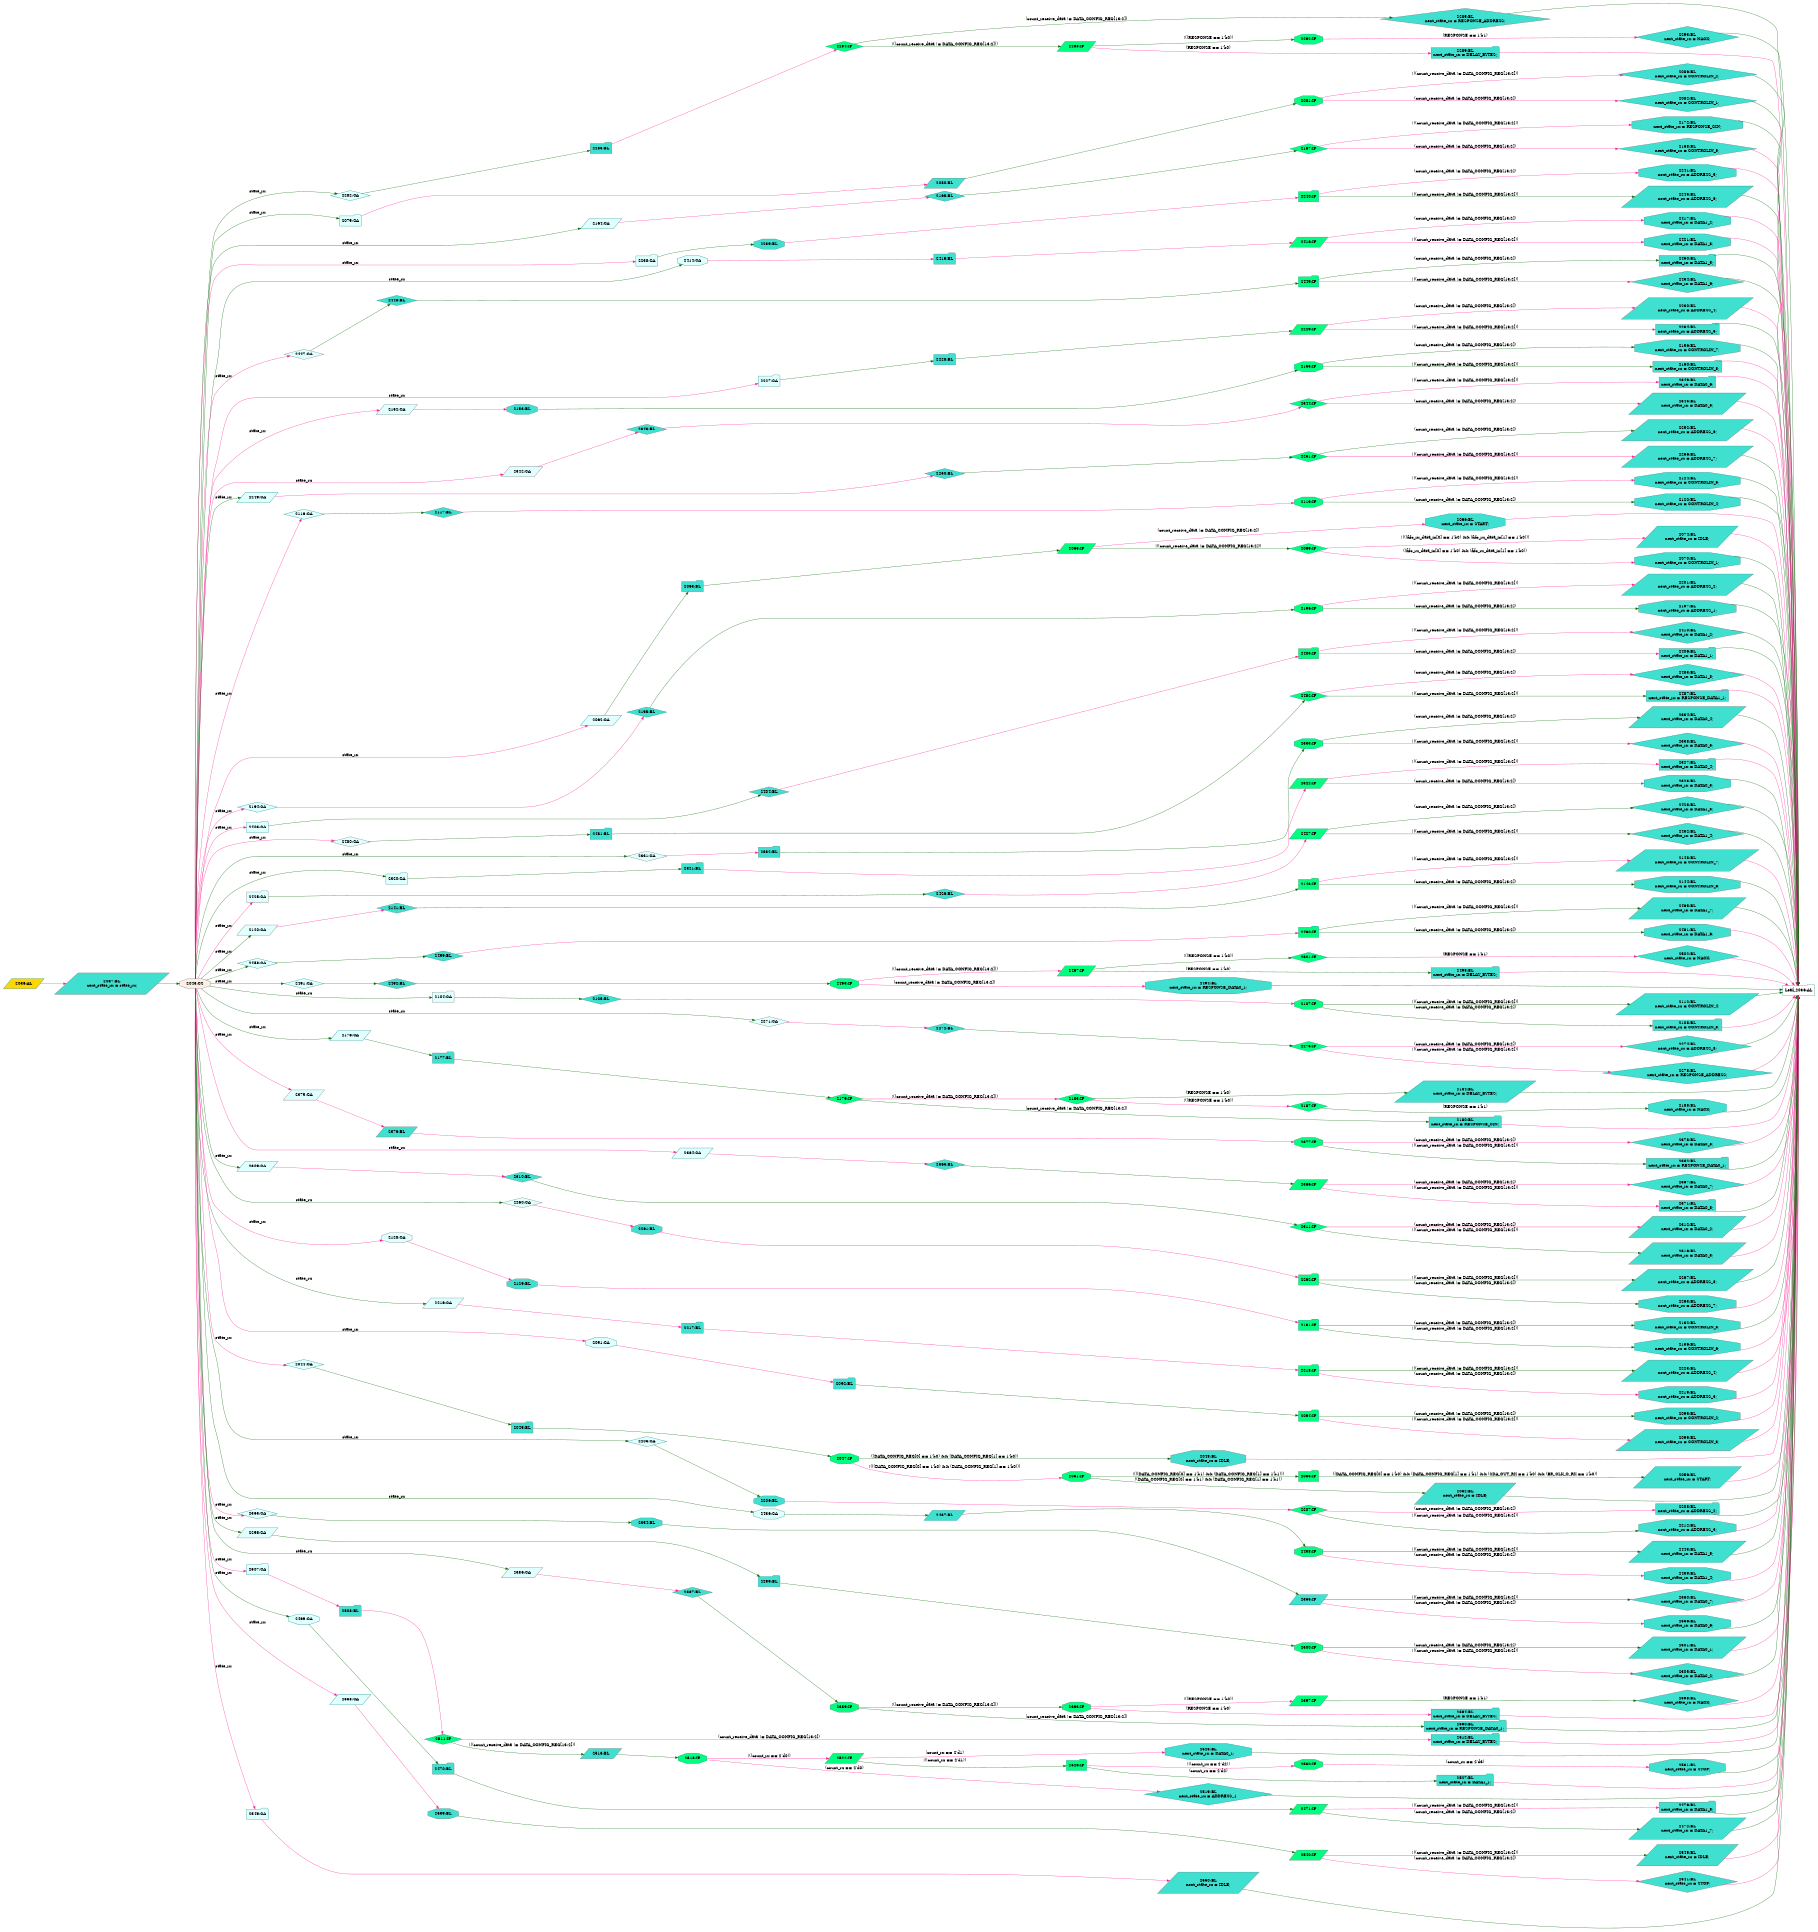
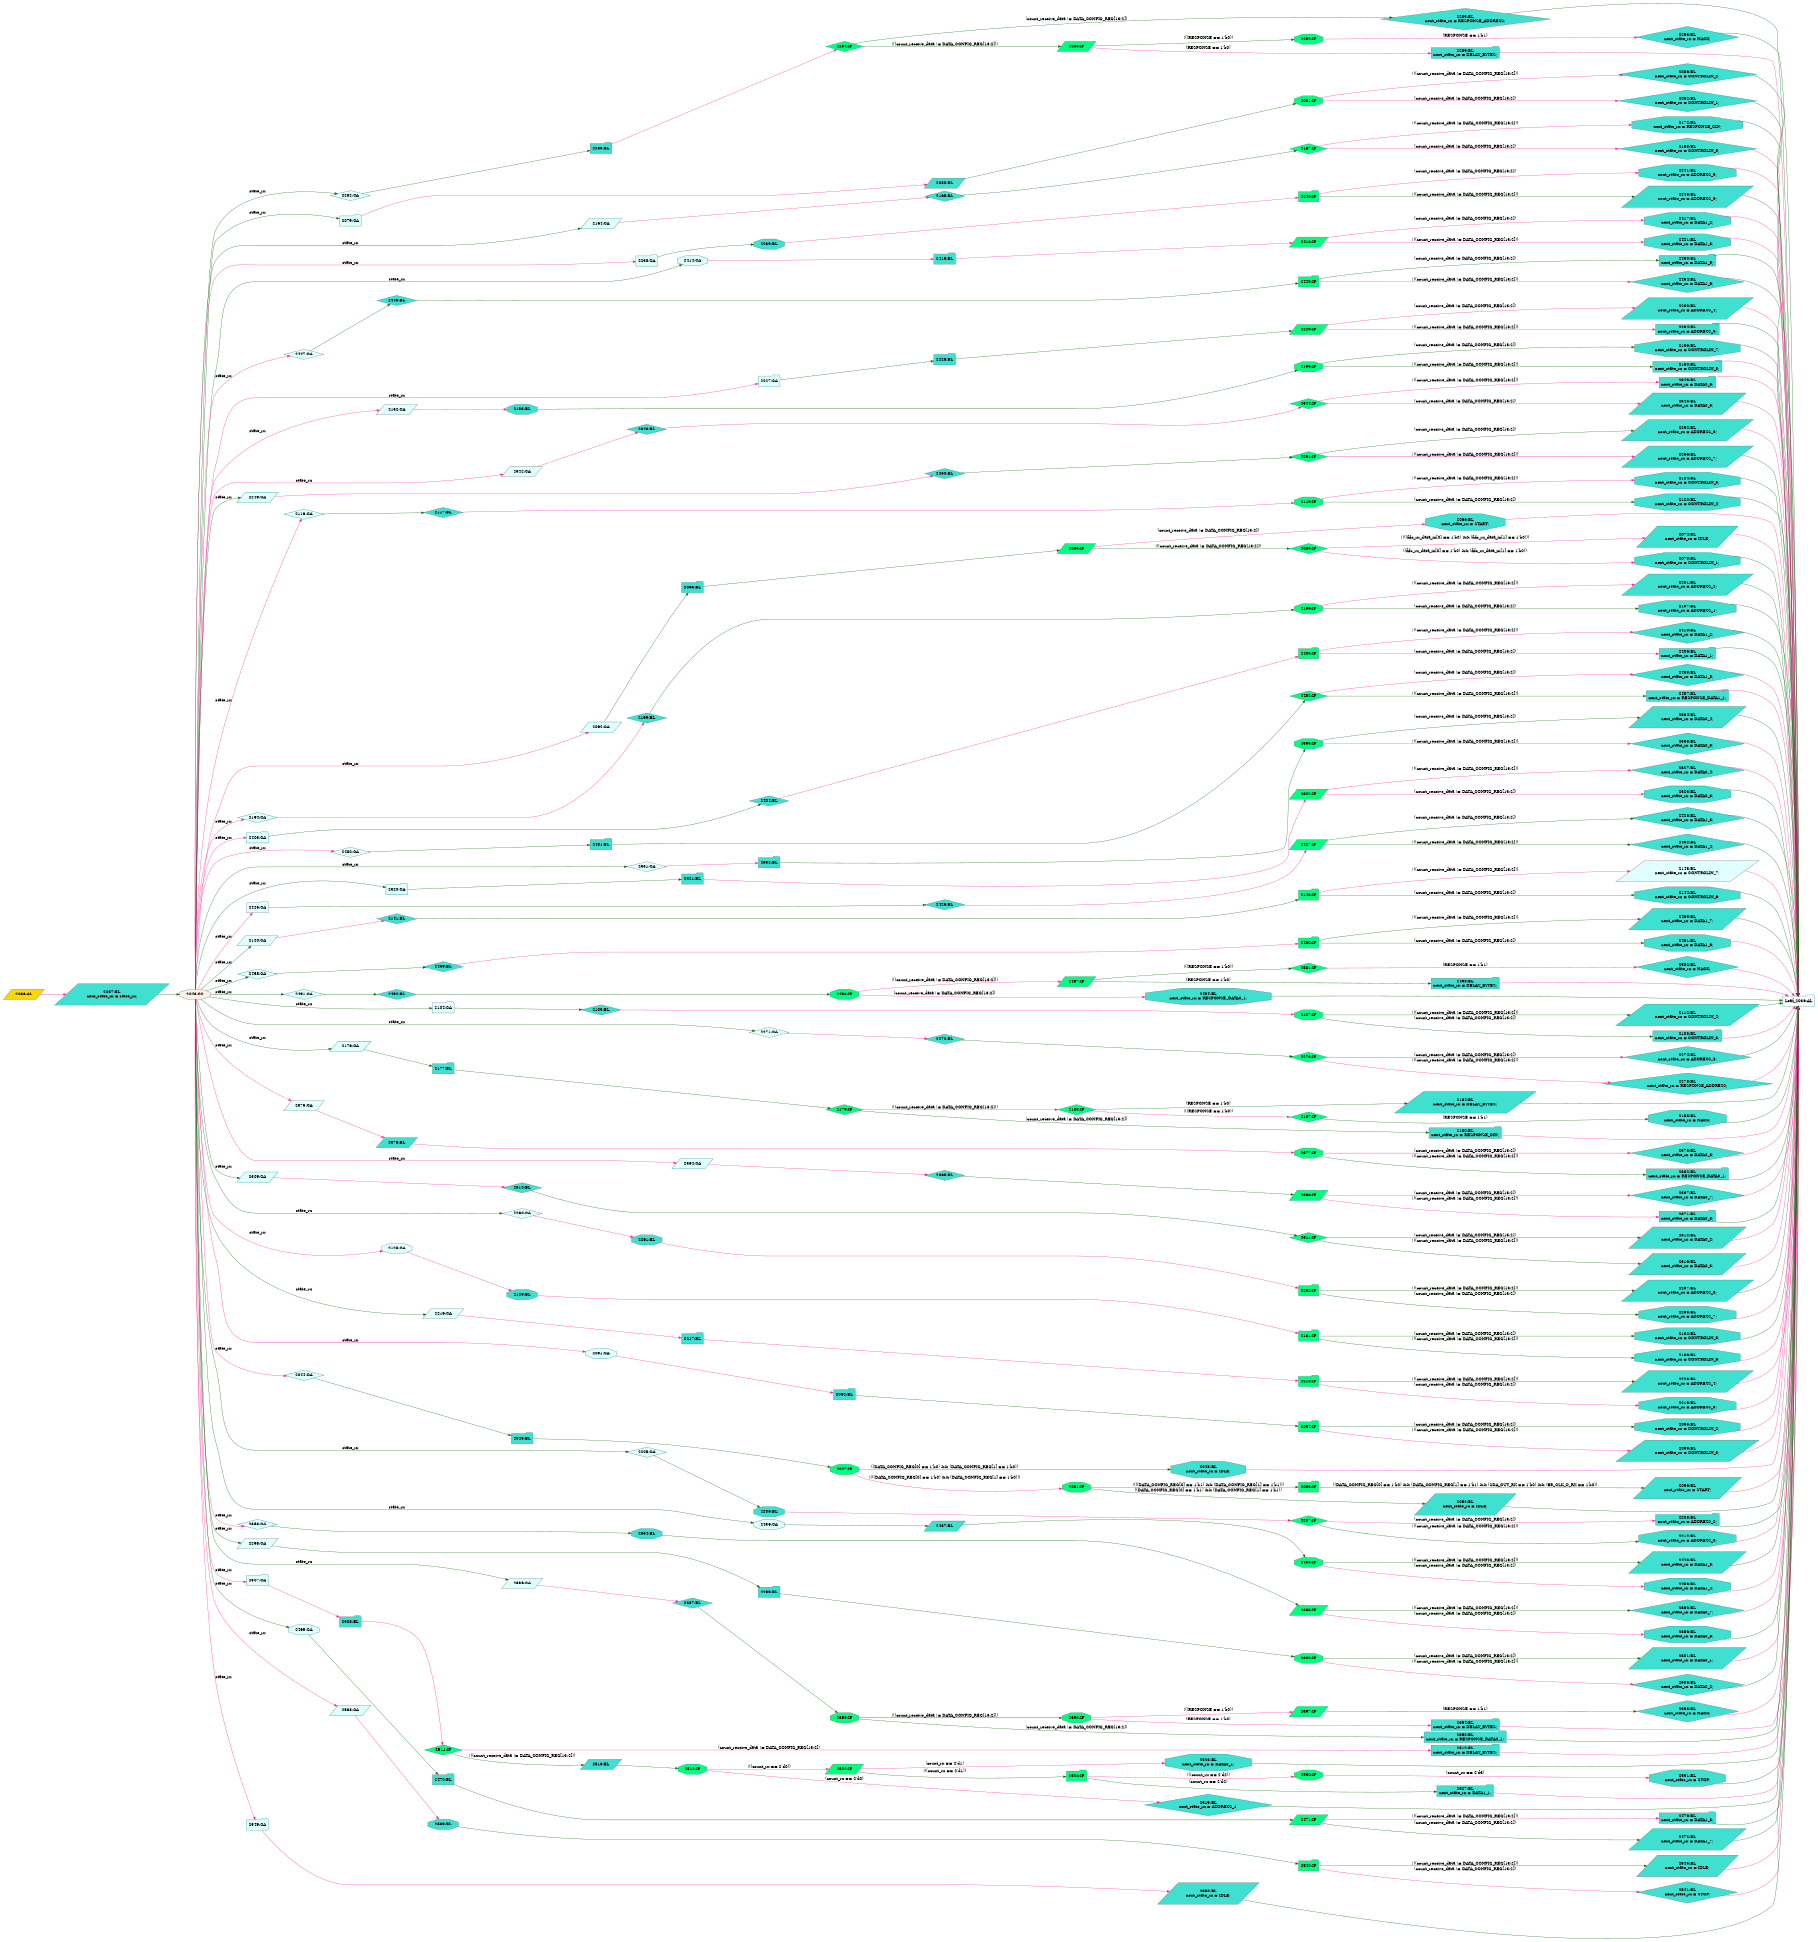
(1687, 765) -> (1687, 770)
(1687, 860) -> (1687, 871)
(1483, 1227) -> (1483, 1238)
(1309, 1600) -> (1309, 1610)
(1309, 1855) -> (1309, 1866)
